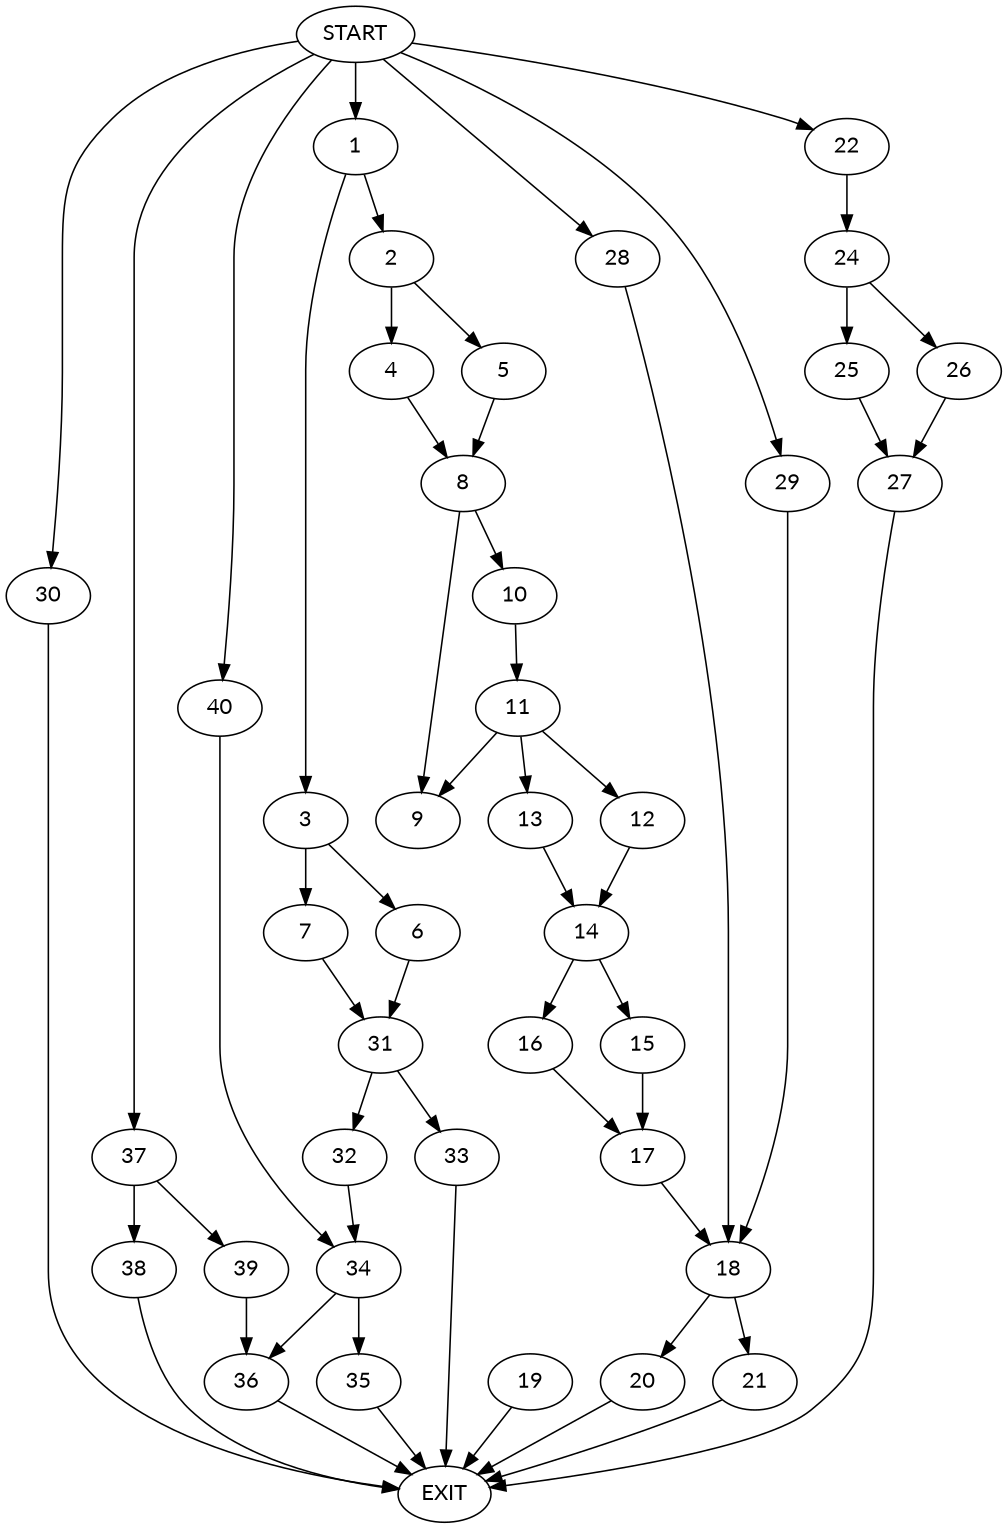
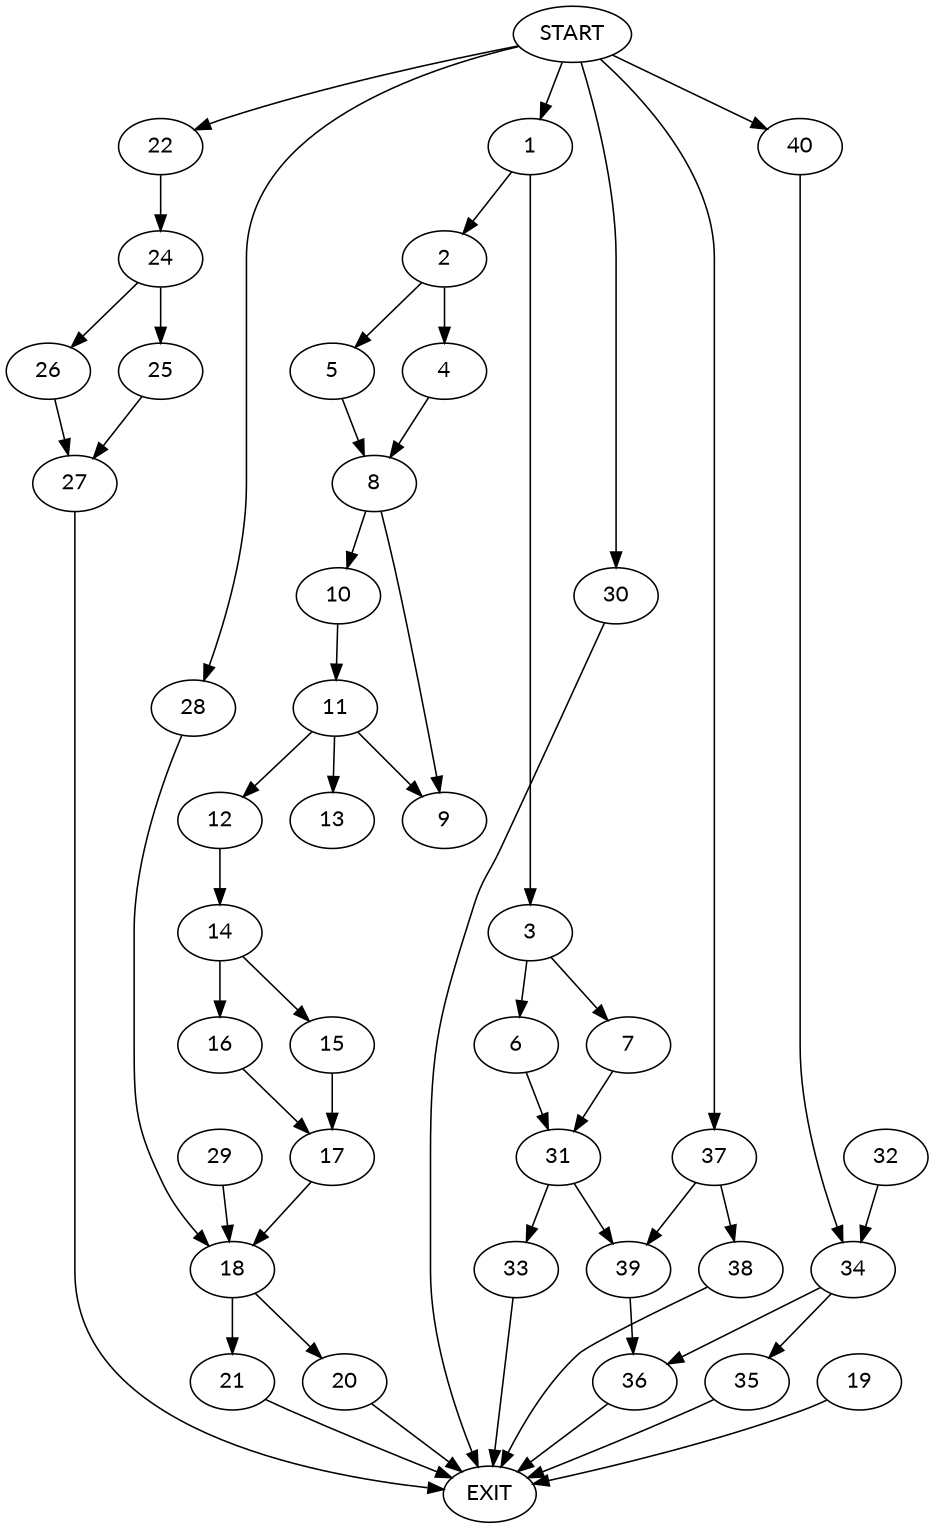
(641, 197) -> none
(555, 870) -> none
(365, 1094) -> (589, 1207)
